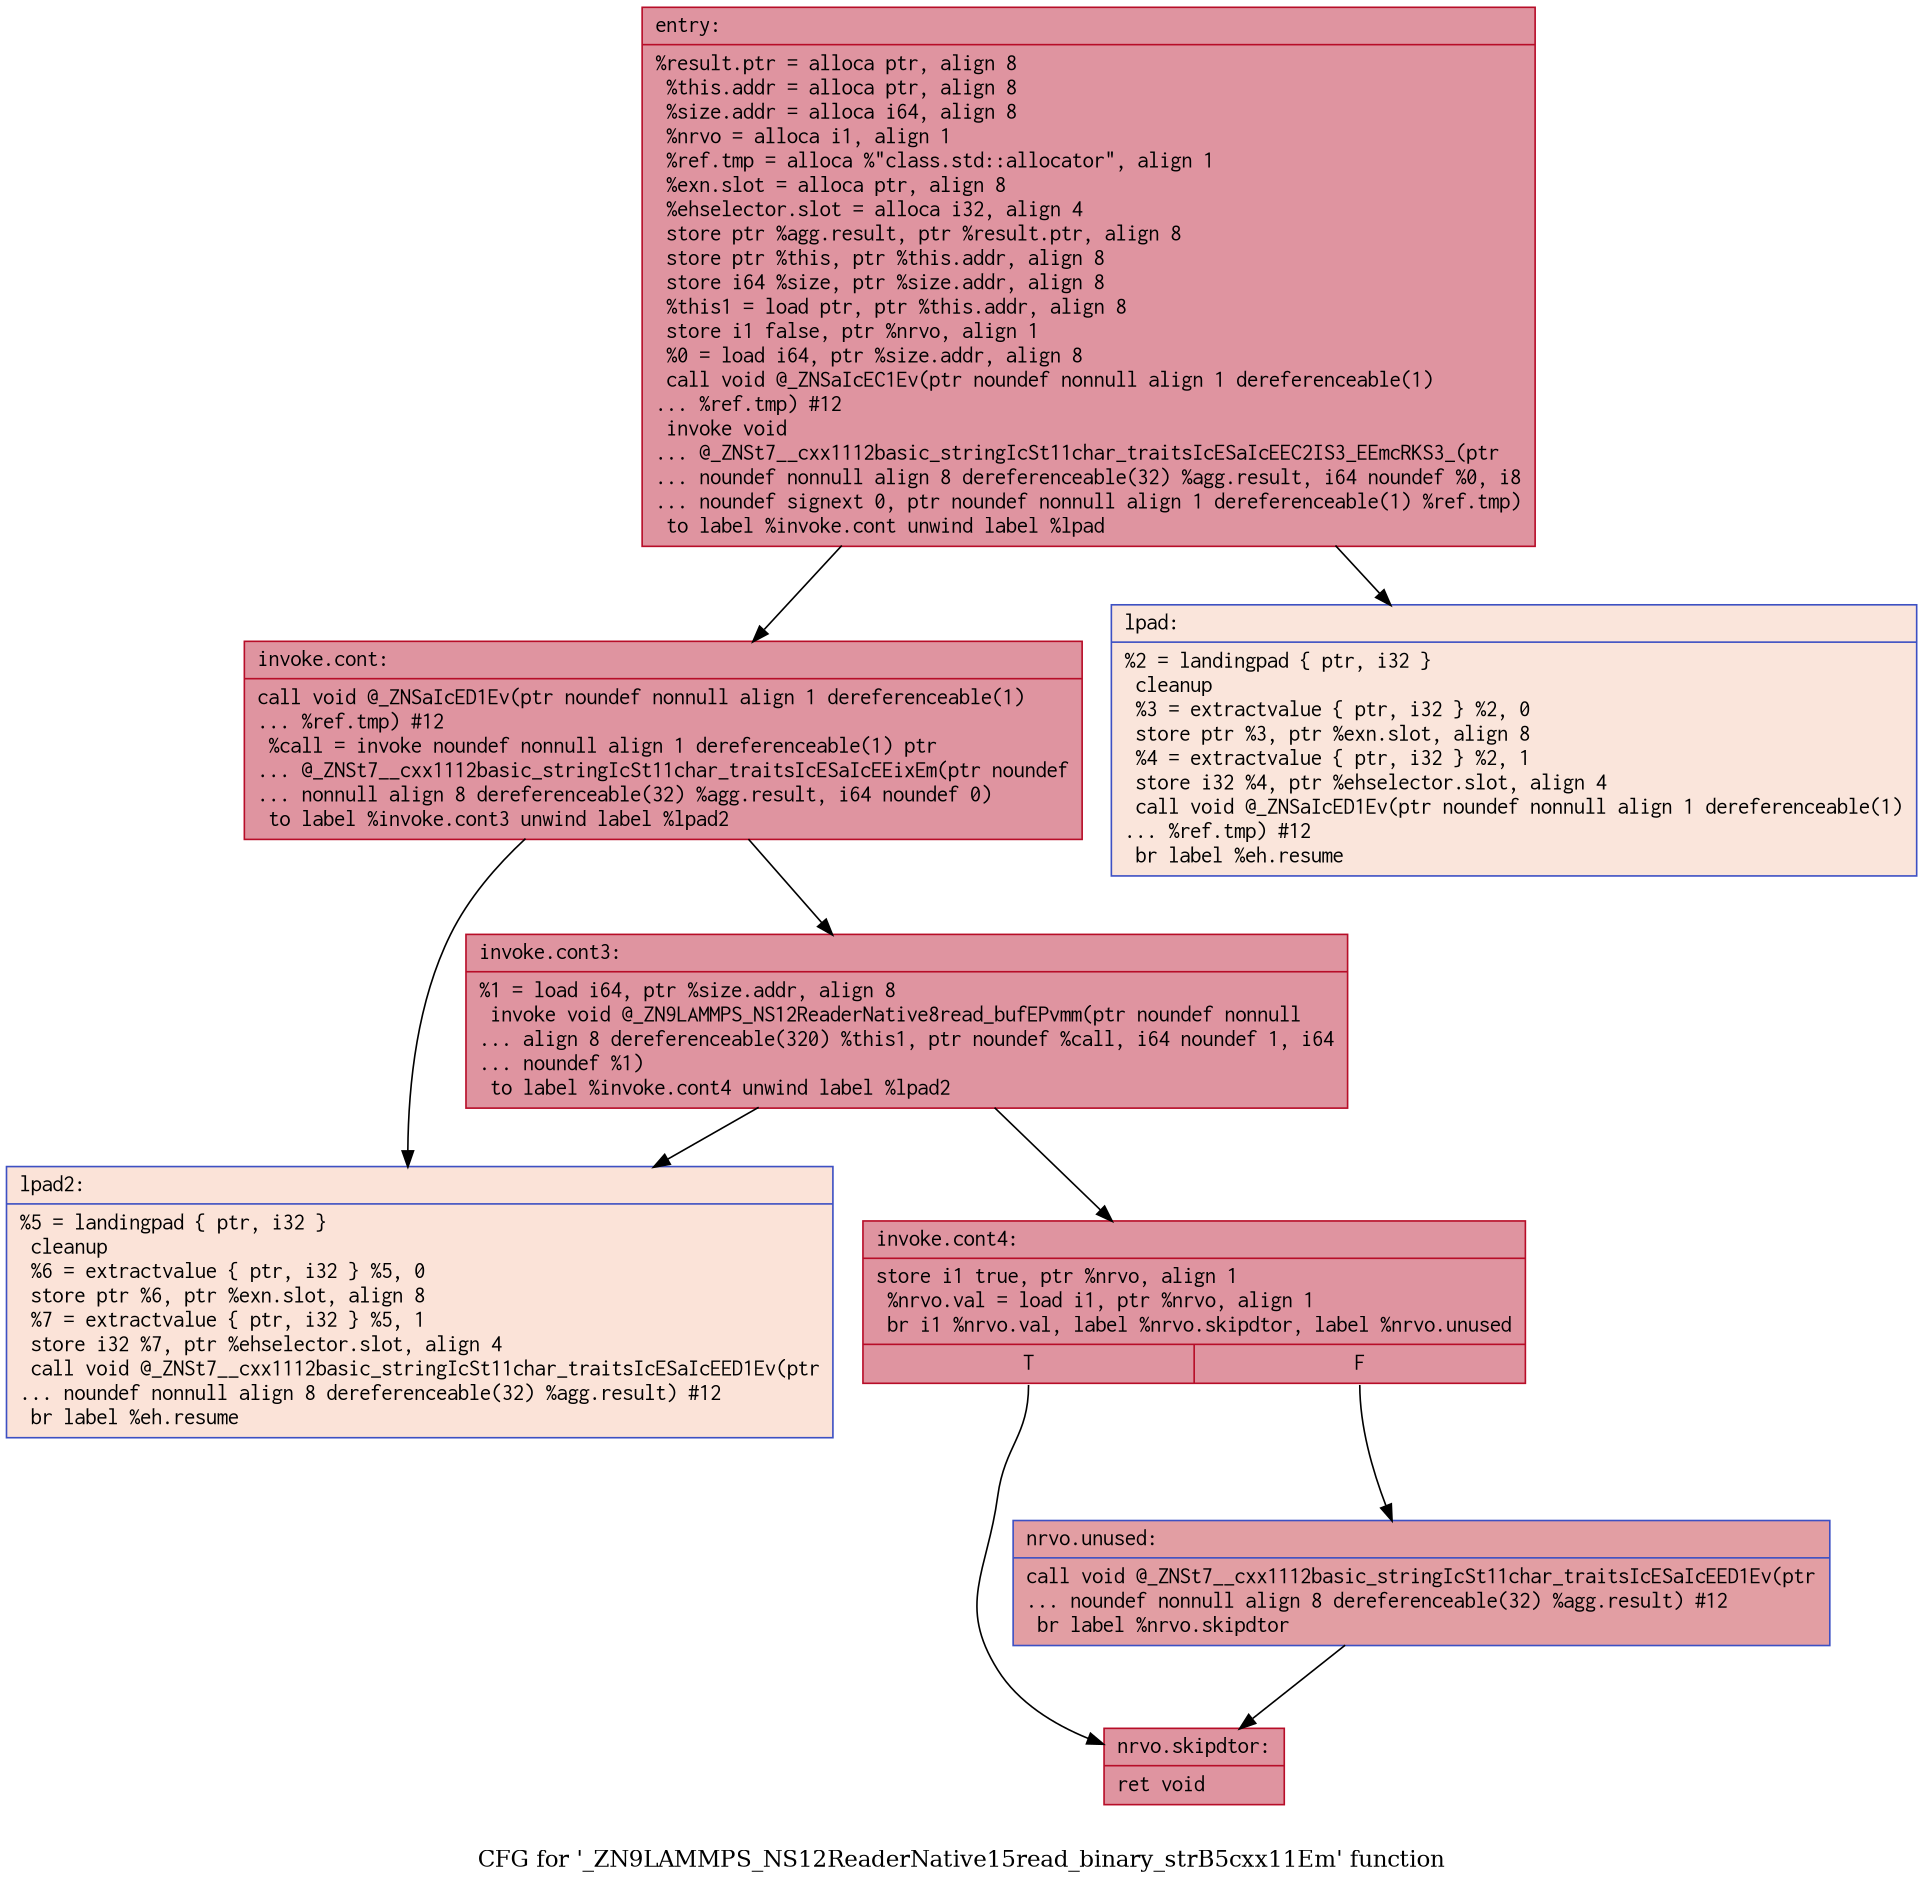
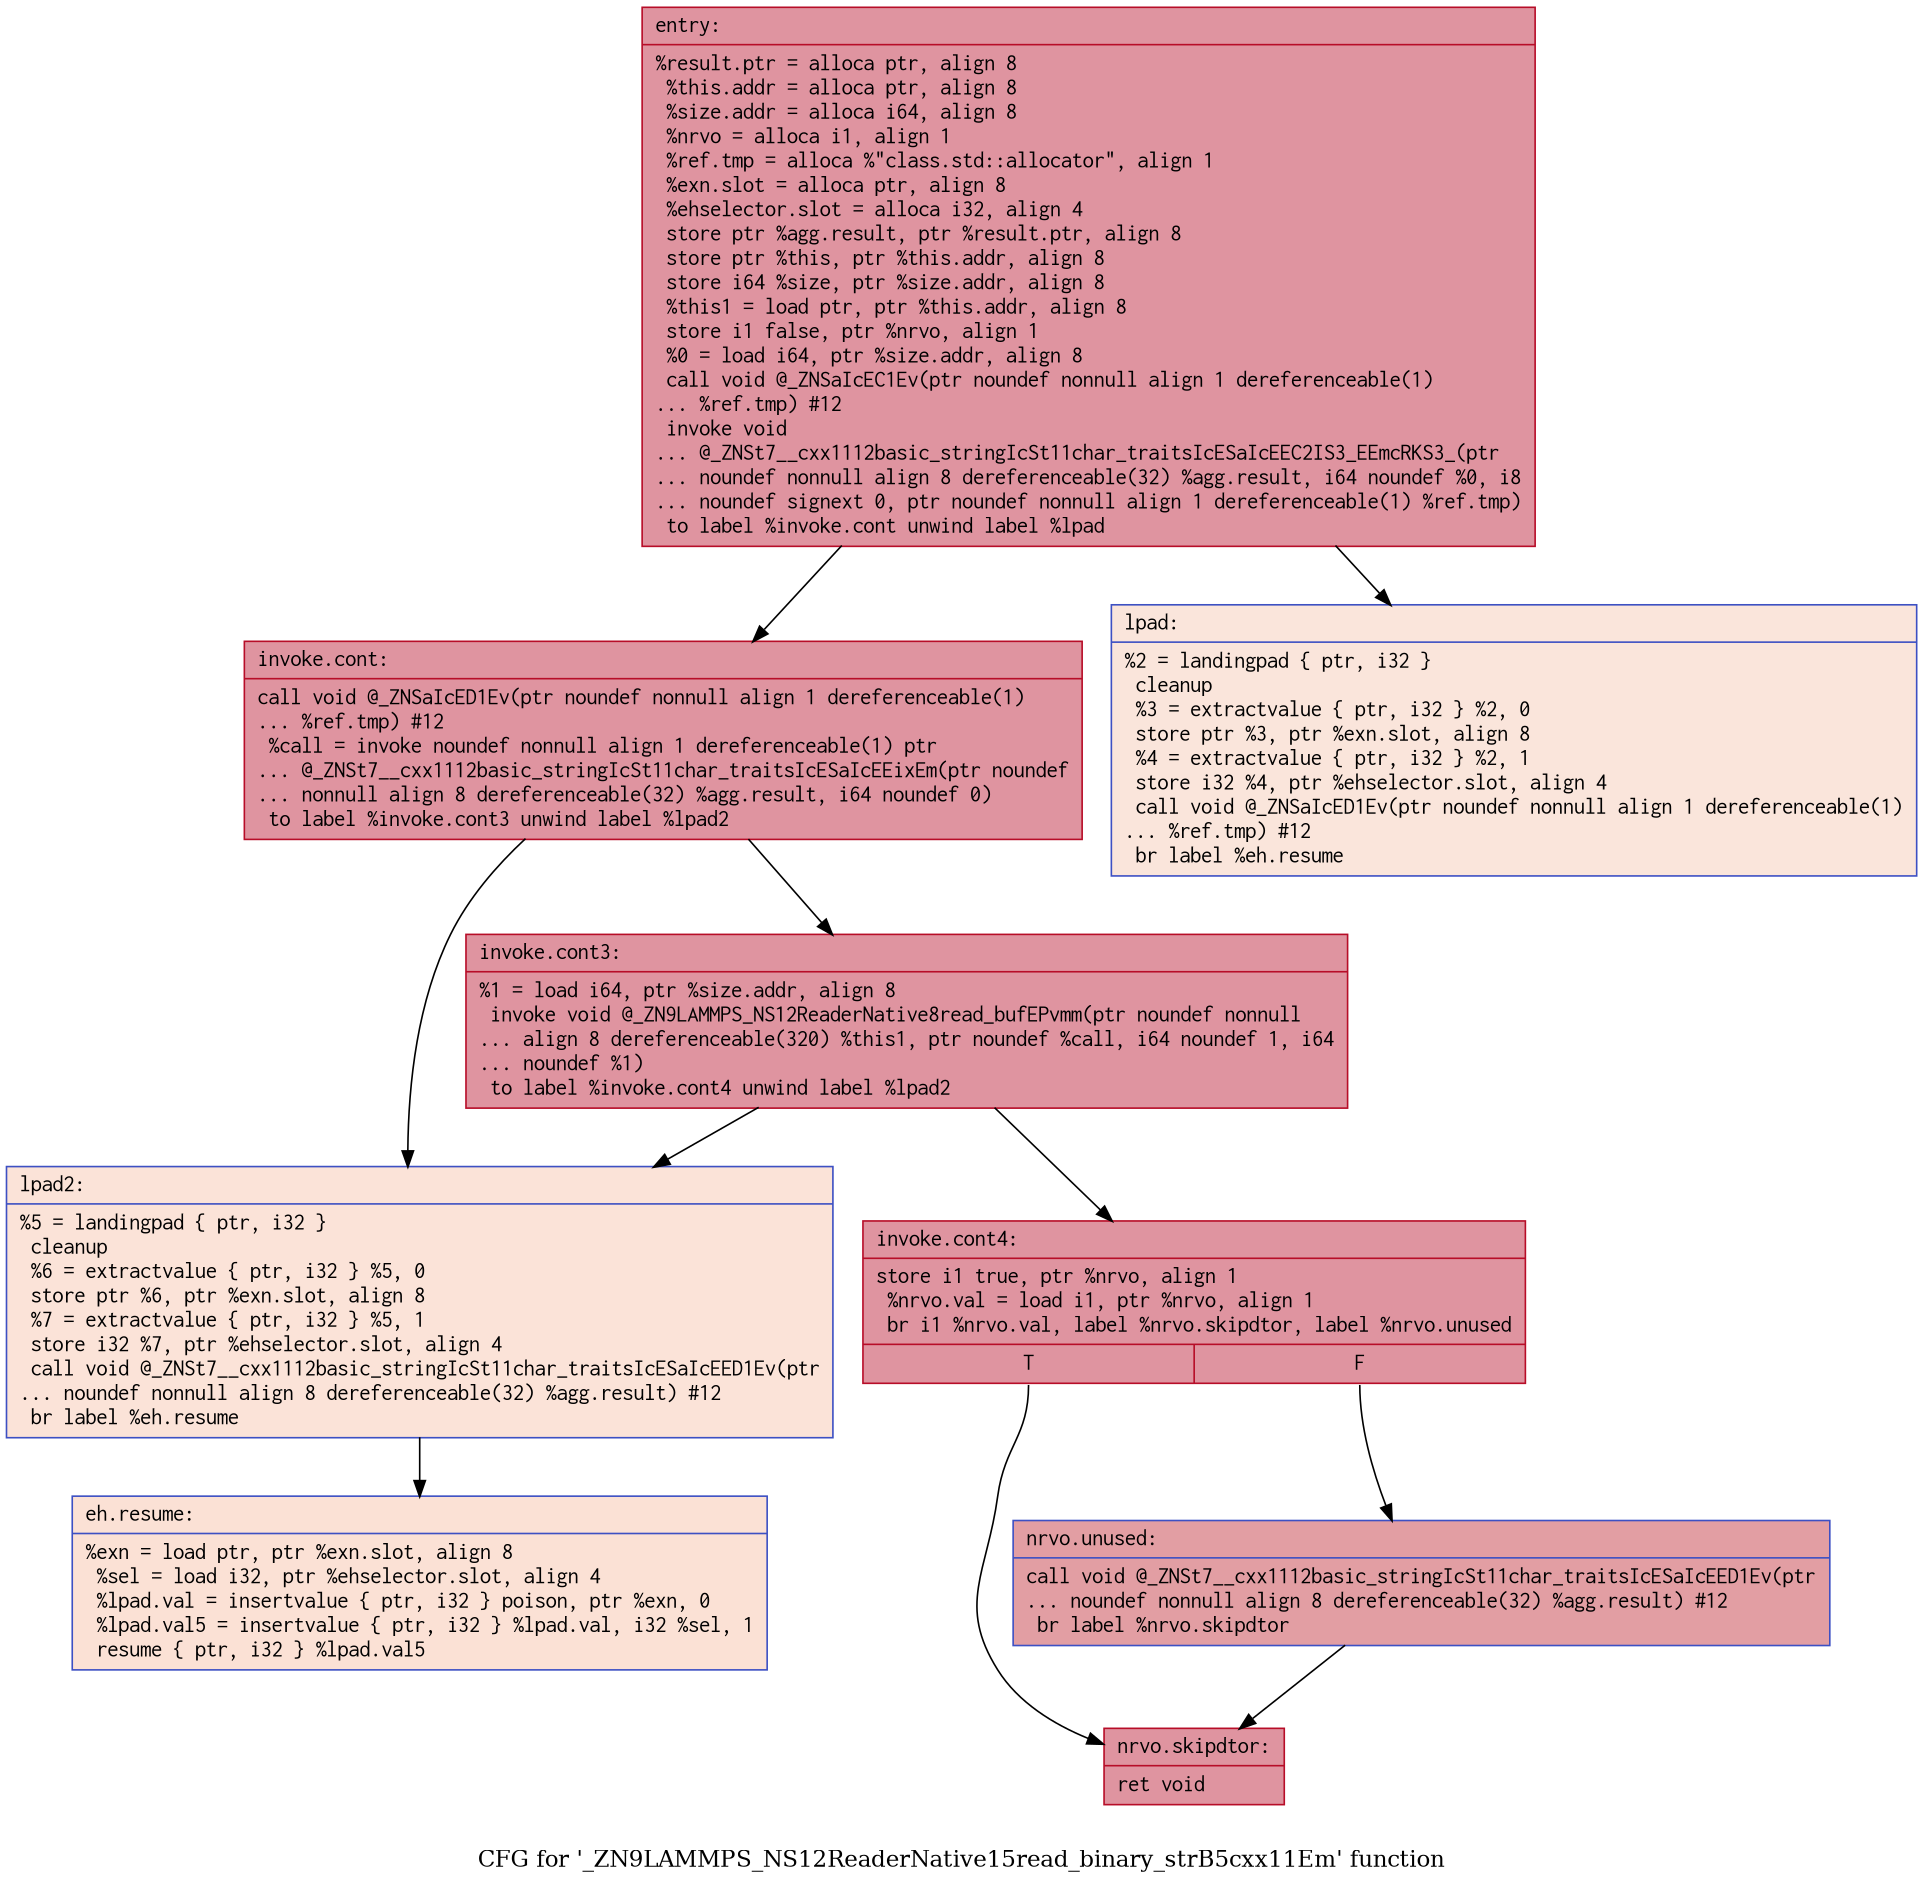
none -> (420, 1583)
